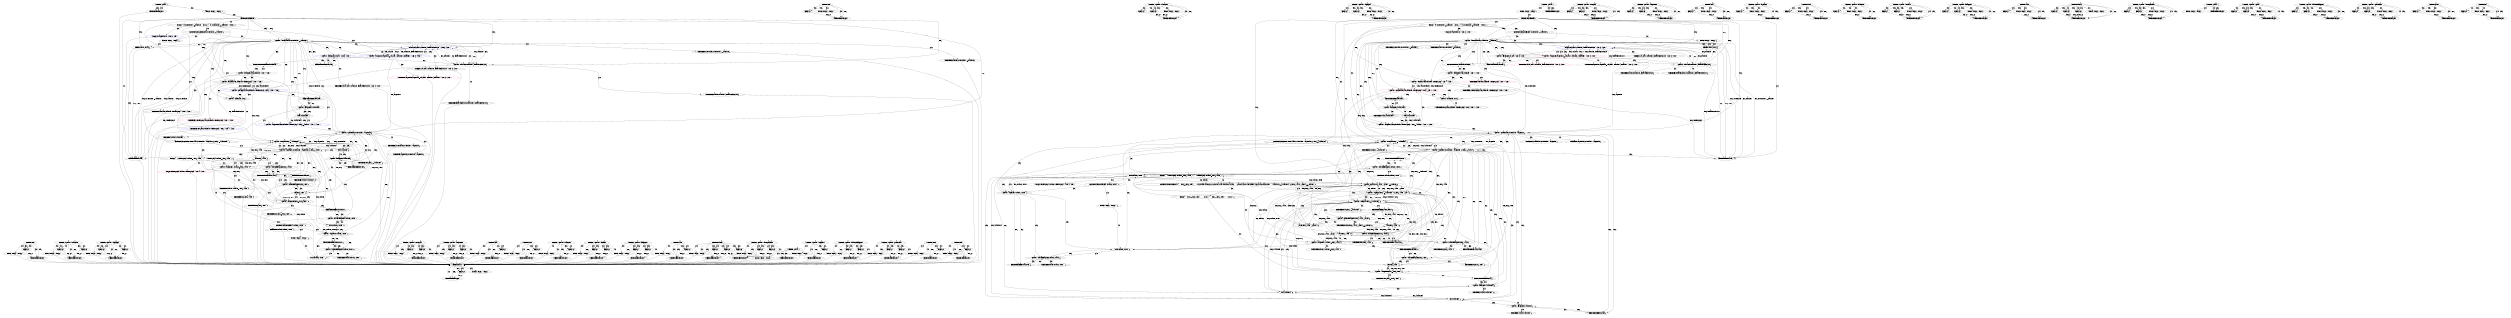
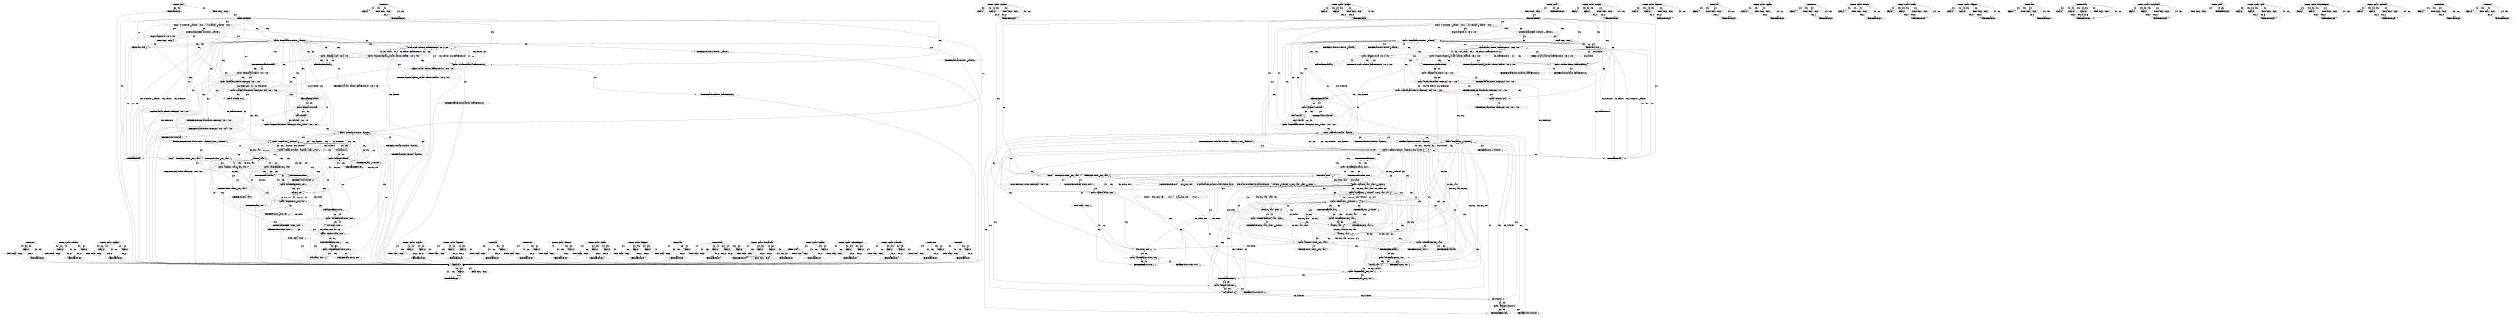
none -> (1246, 190)
(1382, 210) -> none
